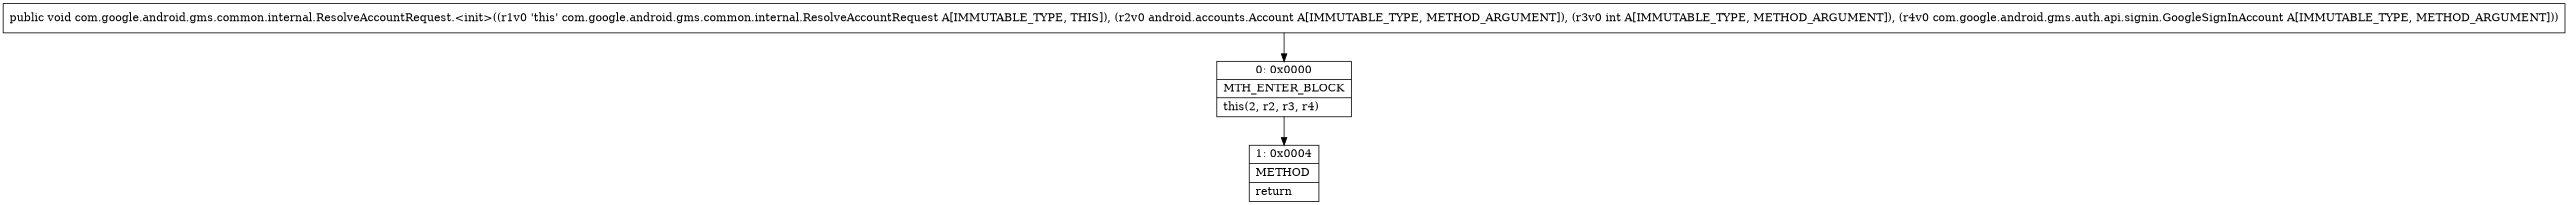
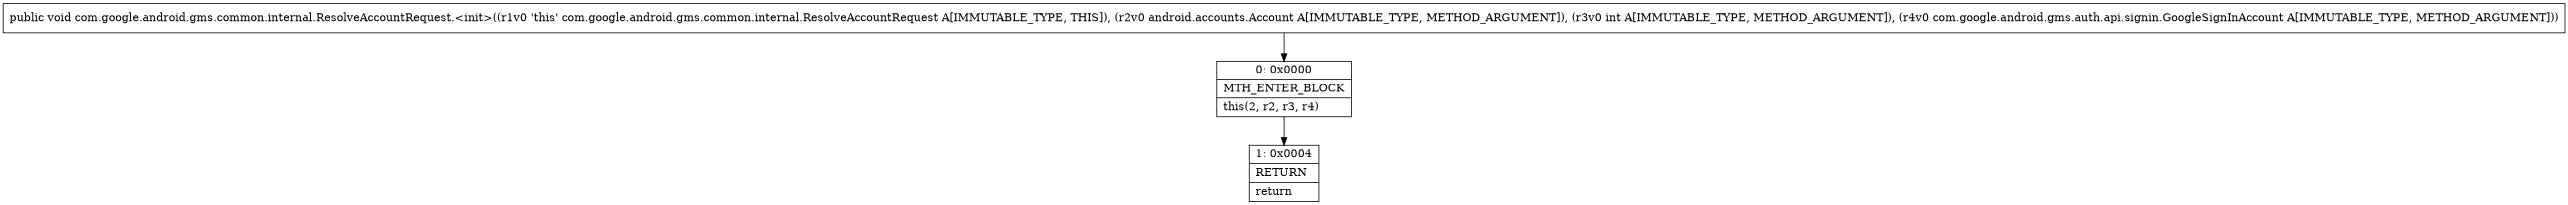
(1283, 173) -> (1281, 173)
